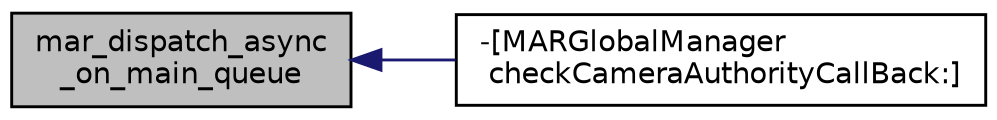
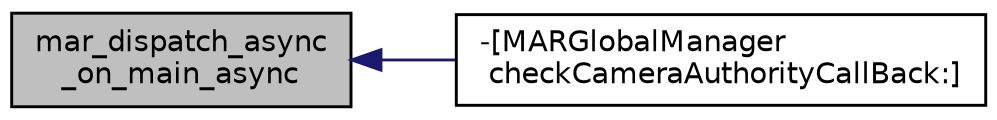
(181, 60) -> (181, 60)
